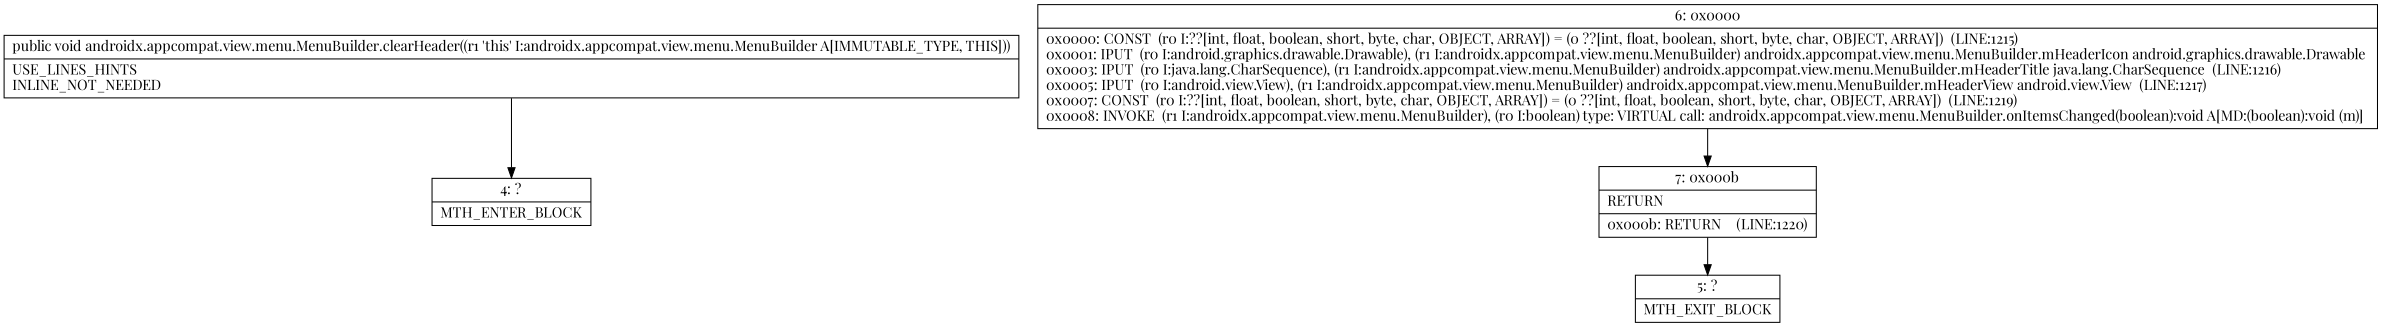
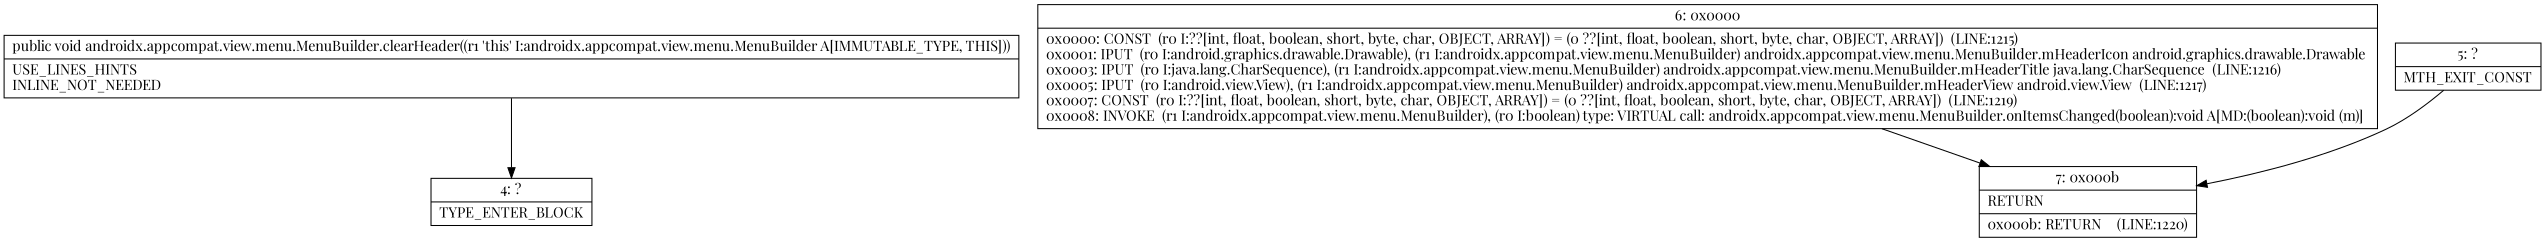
(511, 213) -> (511, 213)
(1708, 251) -> (2331, 151)
(1708, 310) -> (2468, 78)
